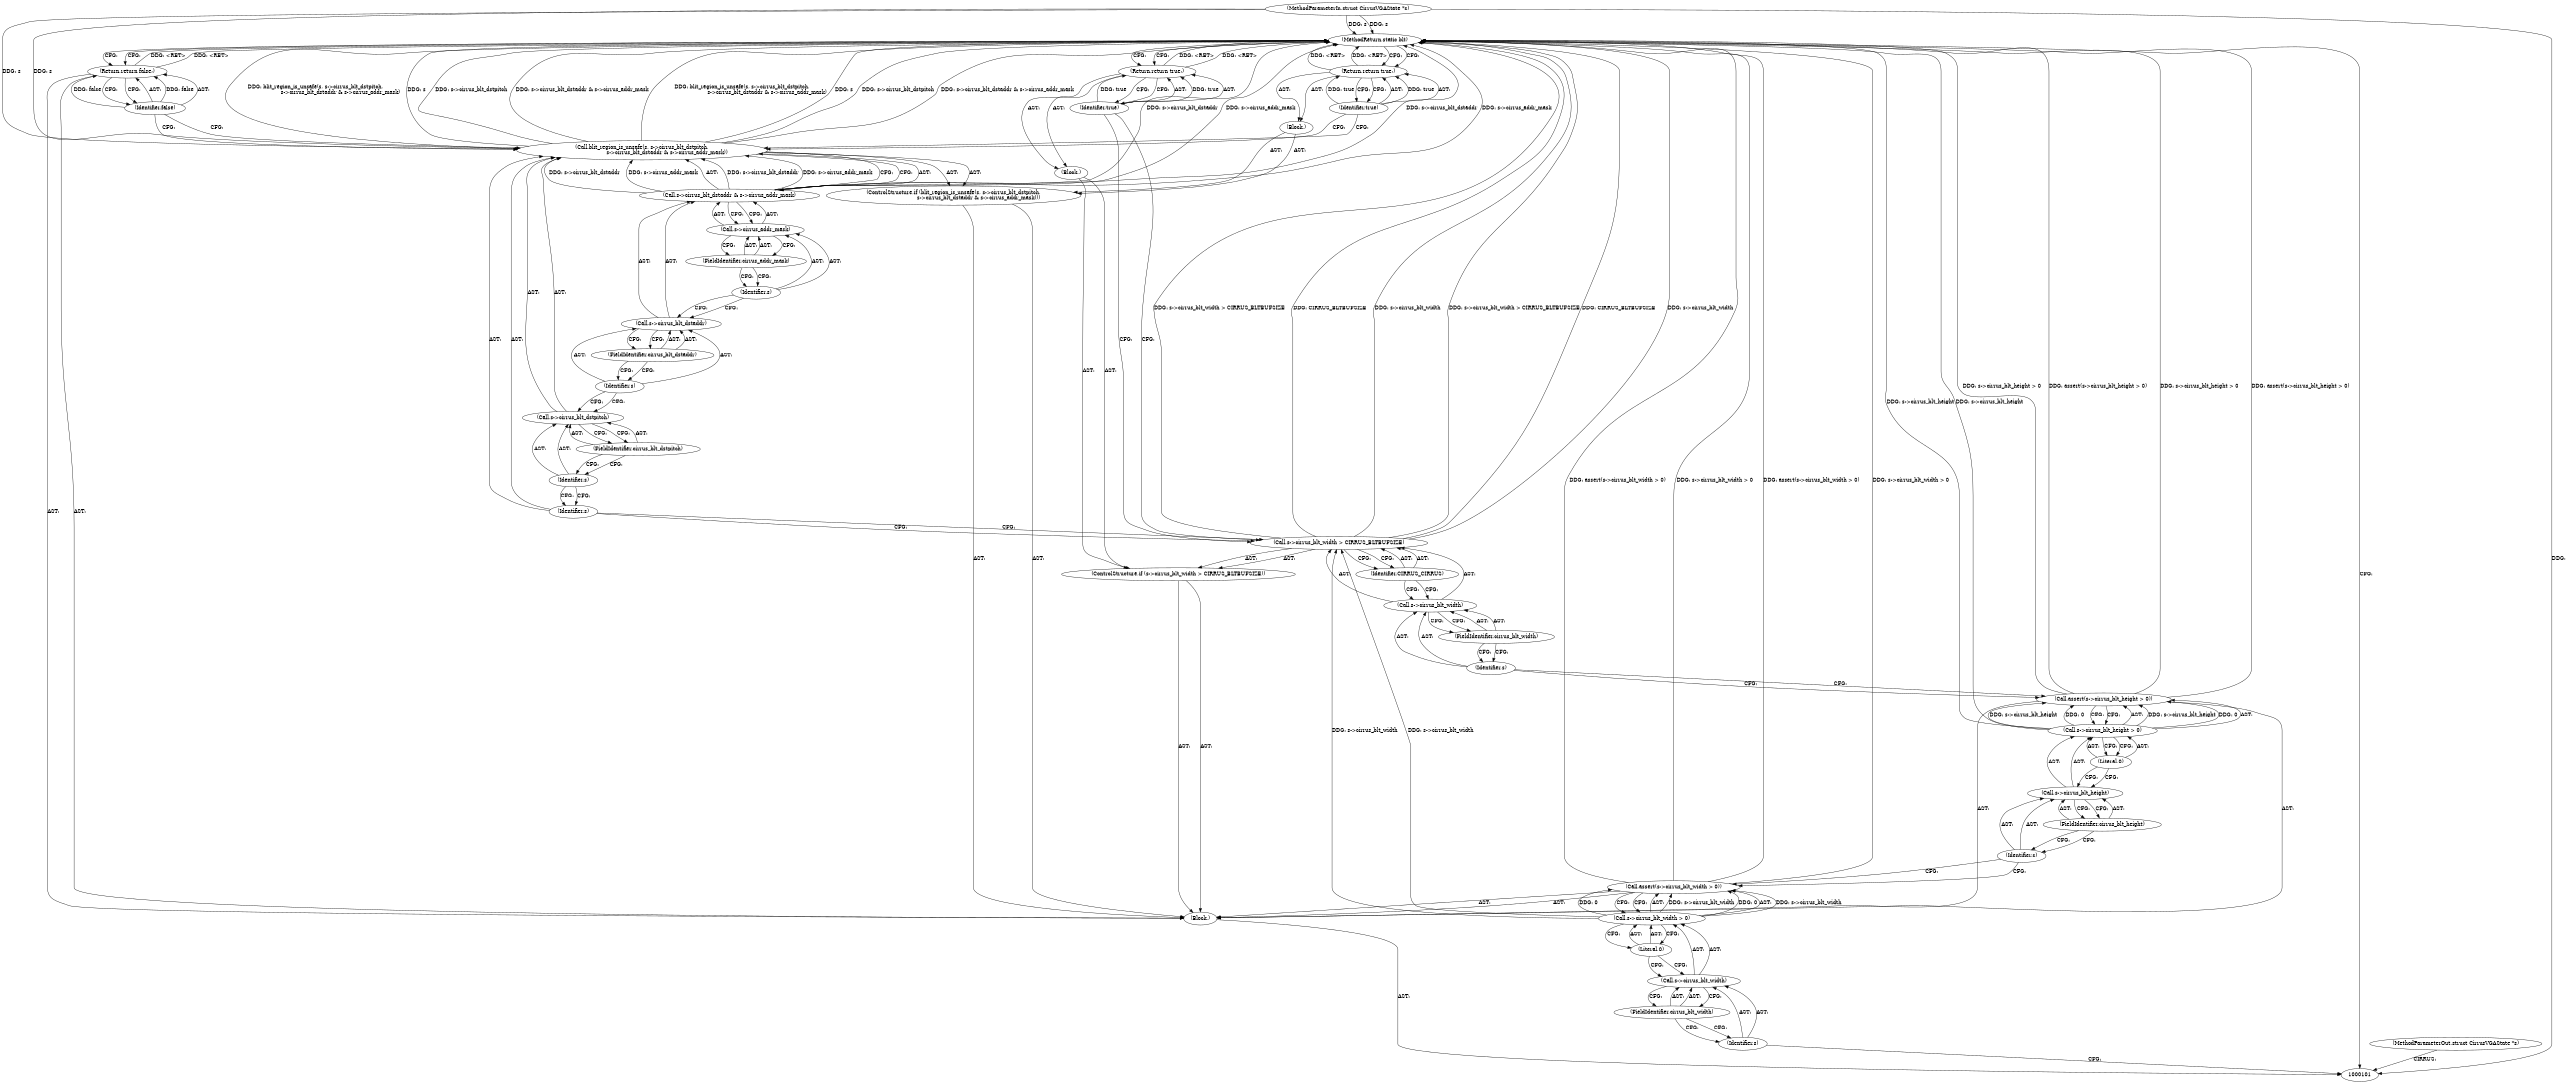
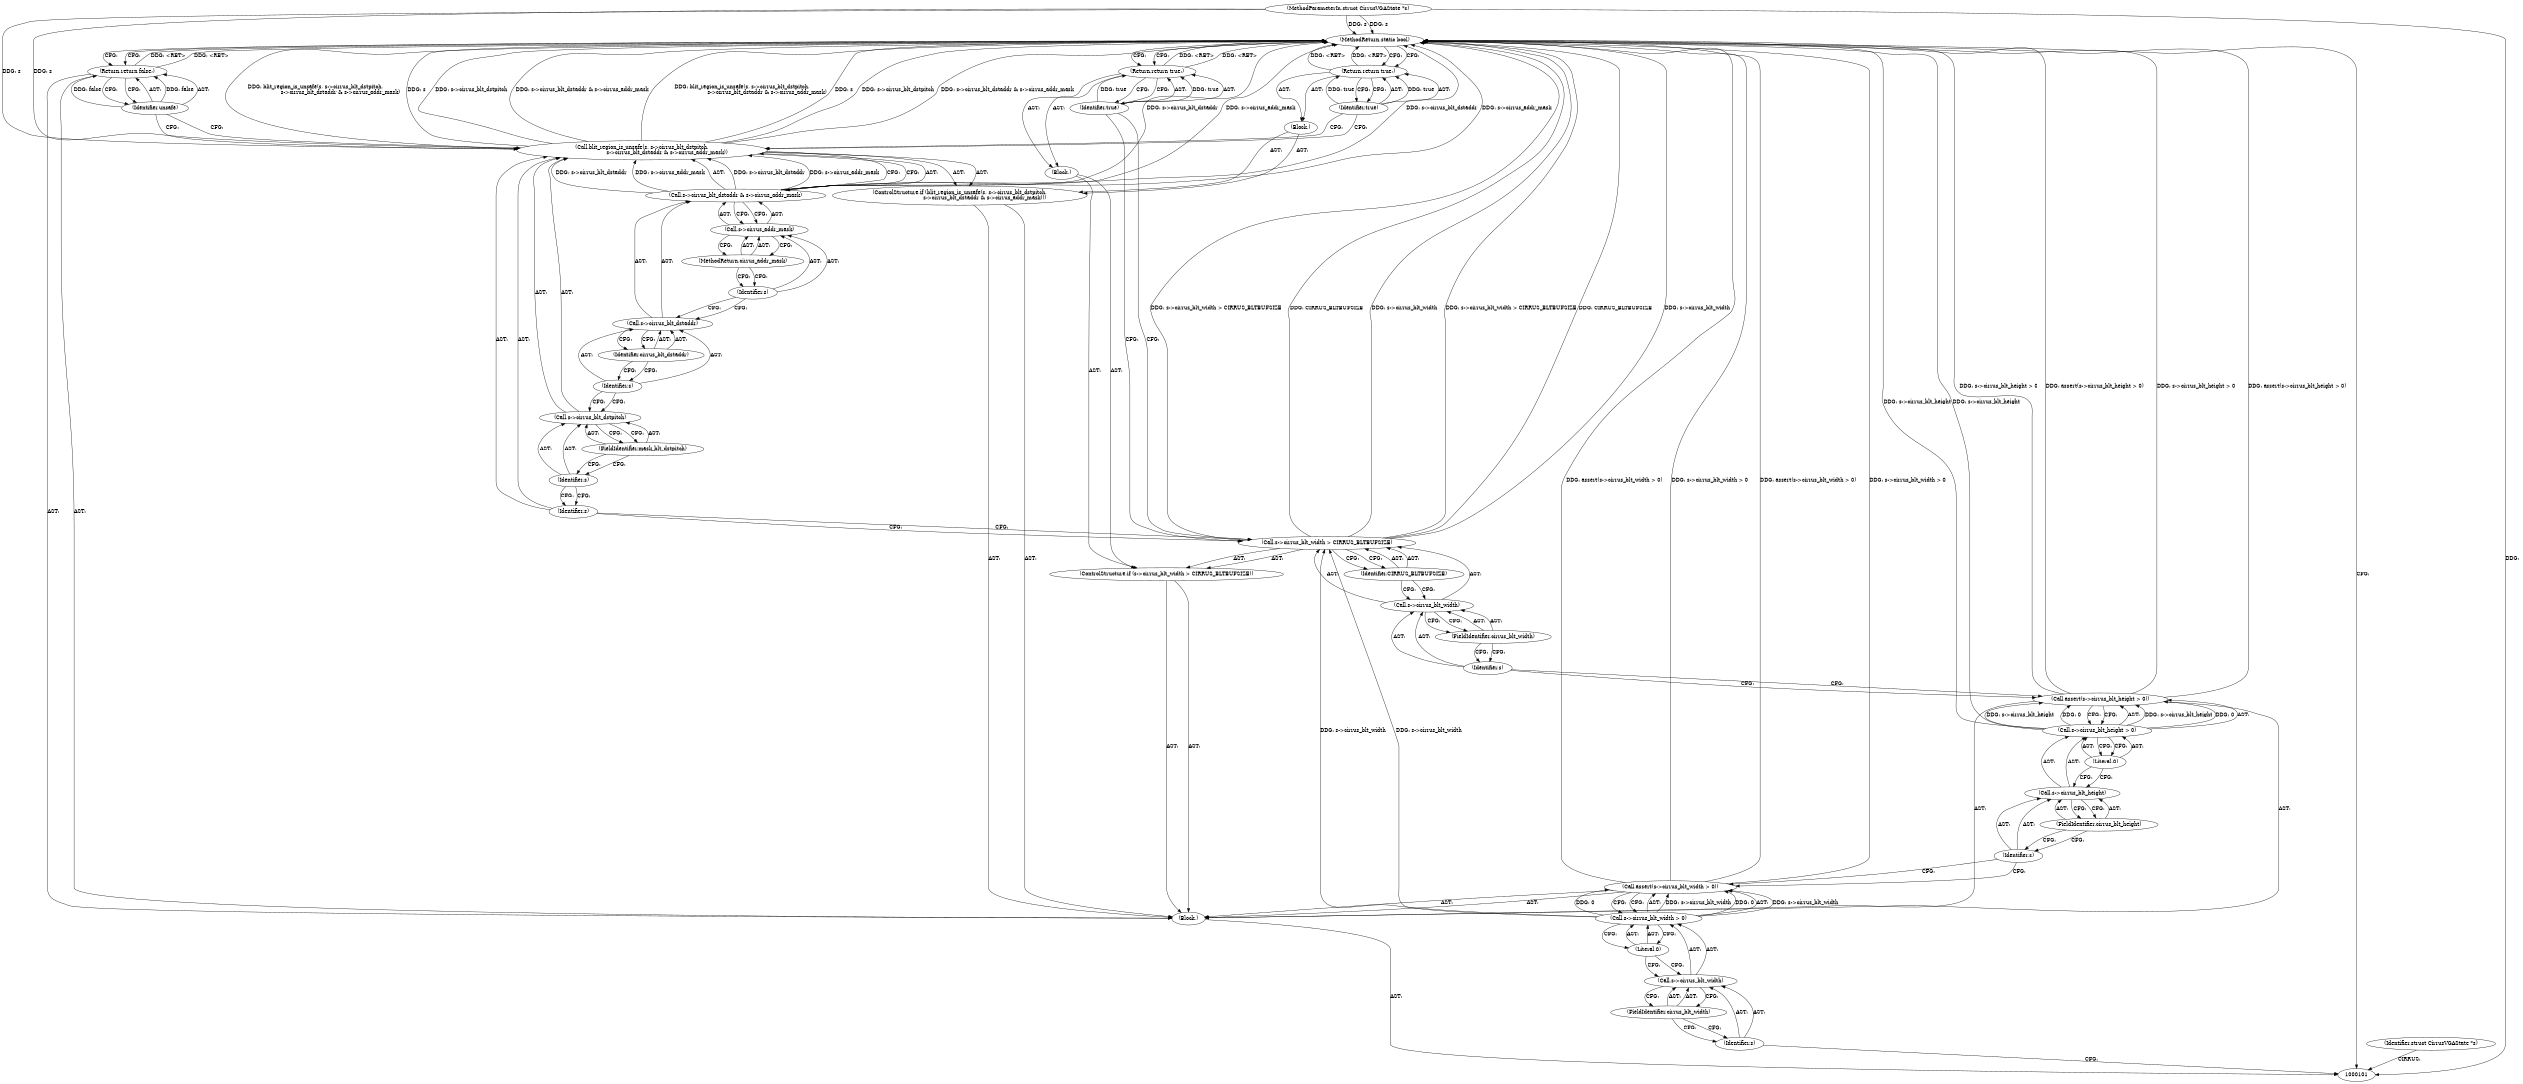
(1375, 40) -> (1375, 40)
(155, 108) -> (155, 108)
(746, 261) -> (743, 261)
(653, 355) -> (651, 355)
(638, 449) -> (643, 449)
(1407, 574) -> (1404, 574)
(2456, 1044) -> (2431, 1044)
